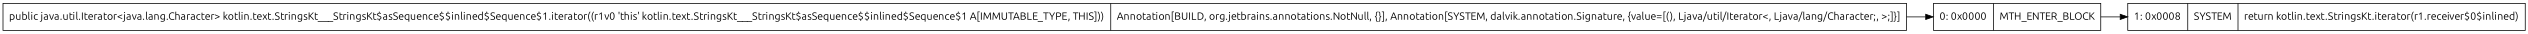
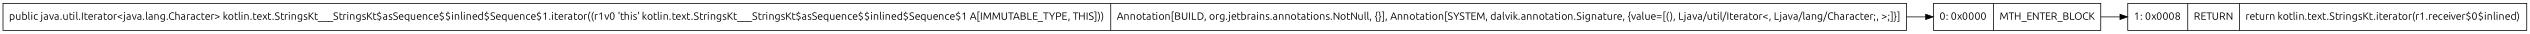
(2213, 16) -> (2214, 16)
